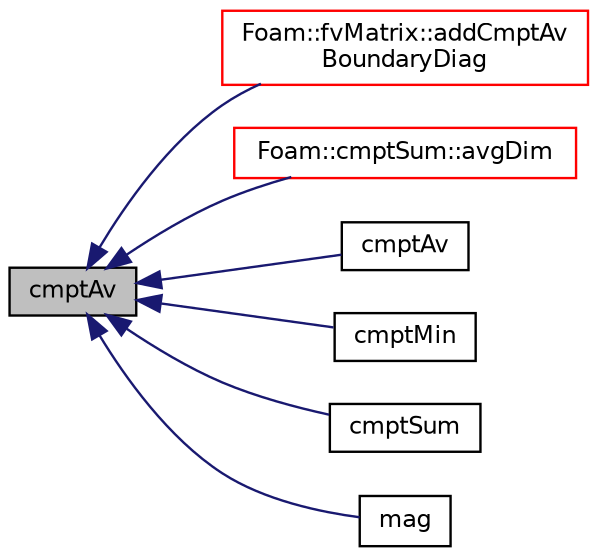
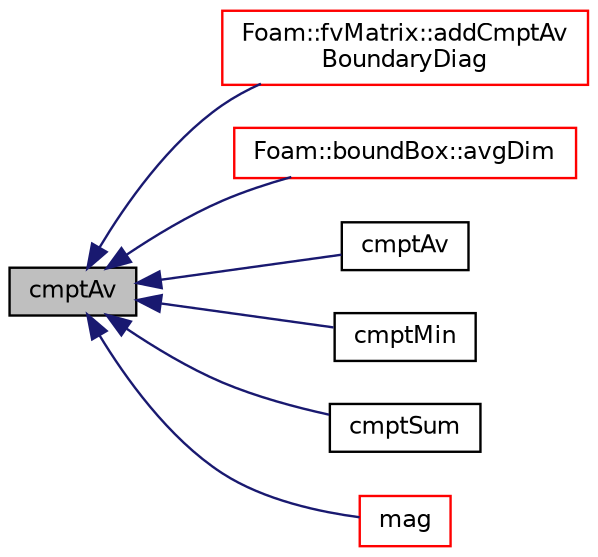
(405, 153) -> (405, 153)
(405, 521) -> (405, 521)
